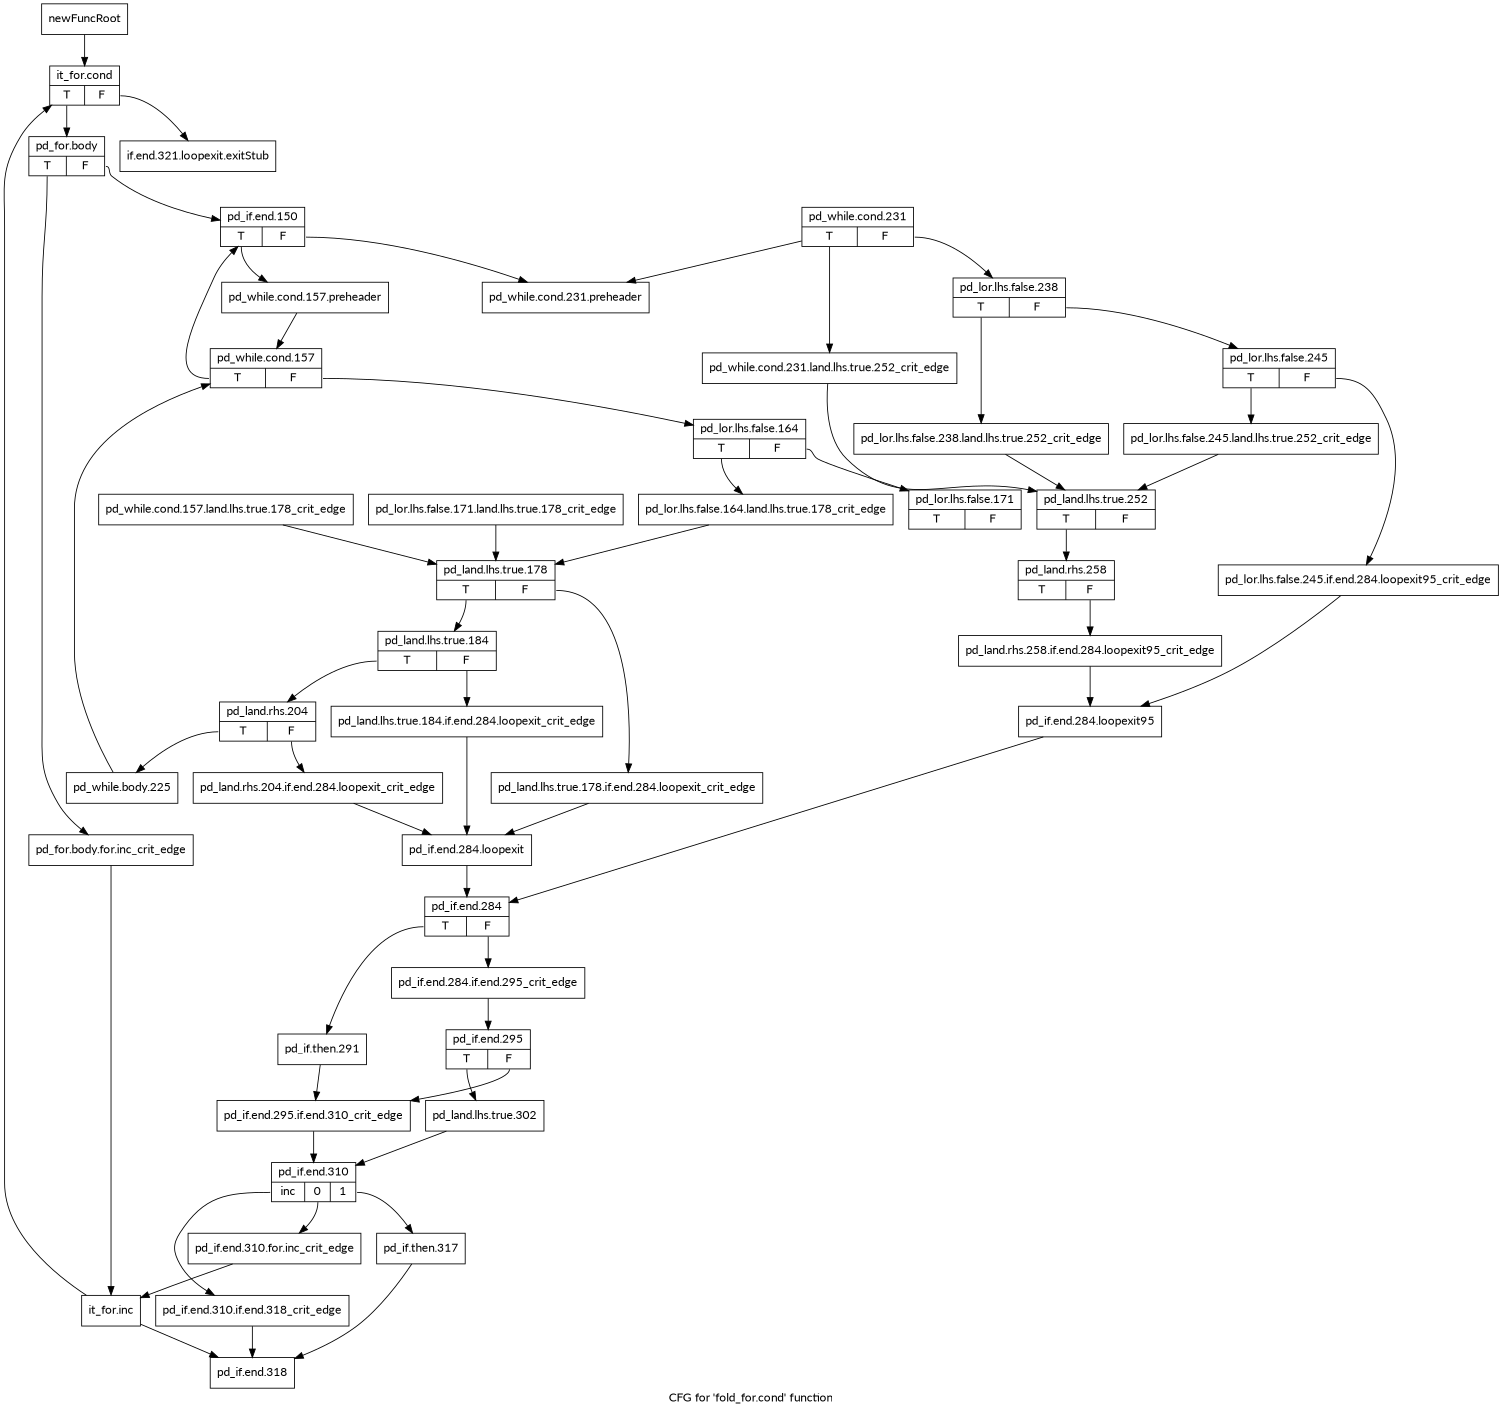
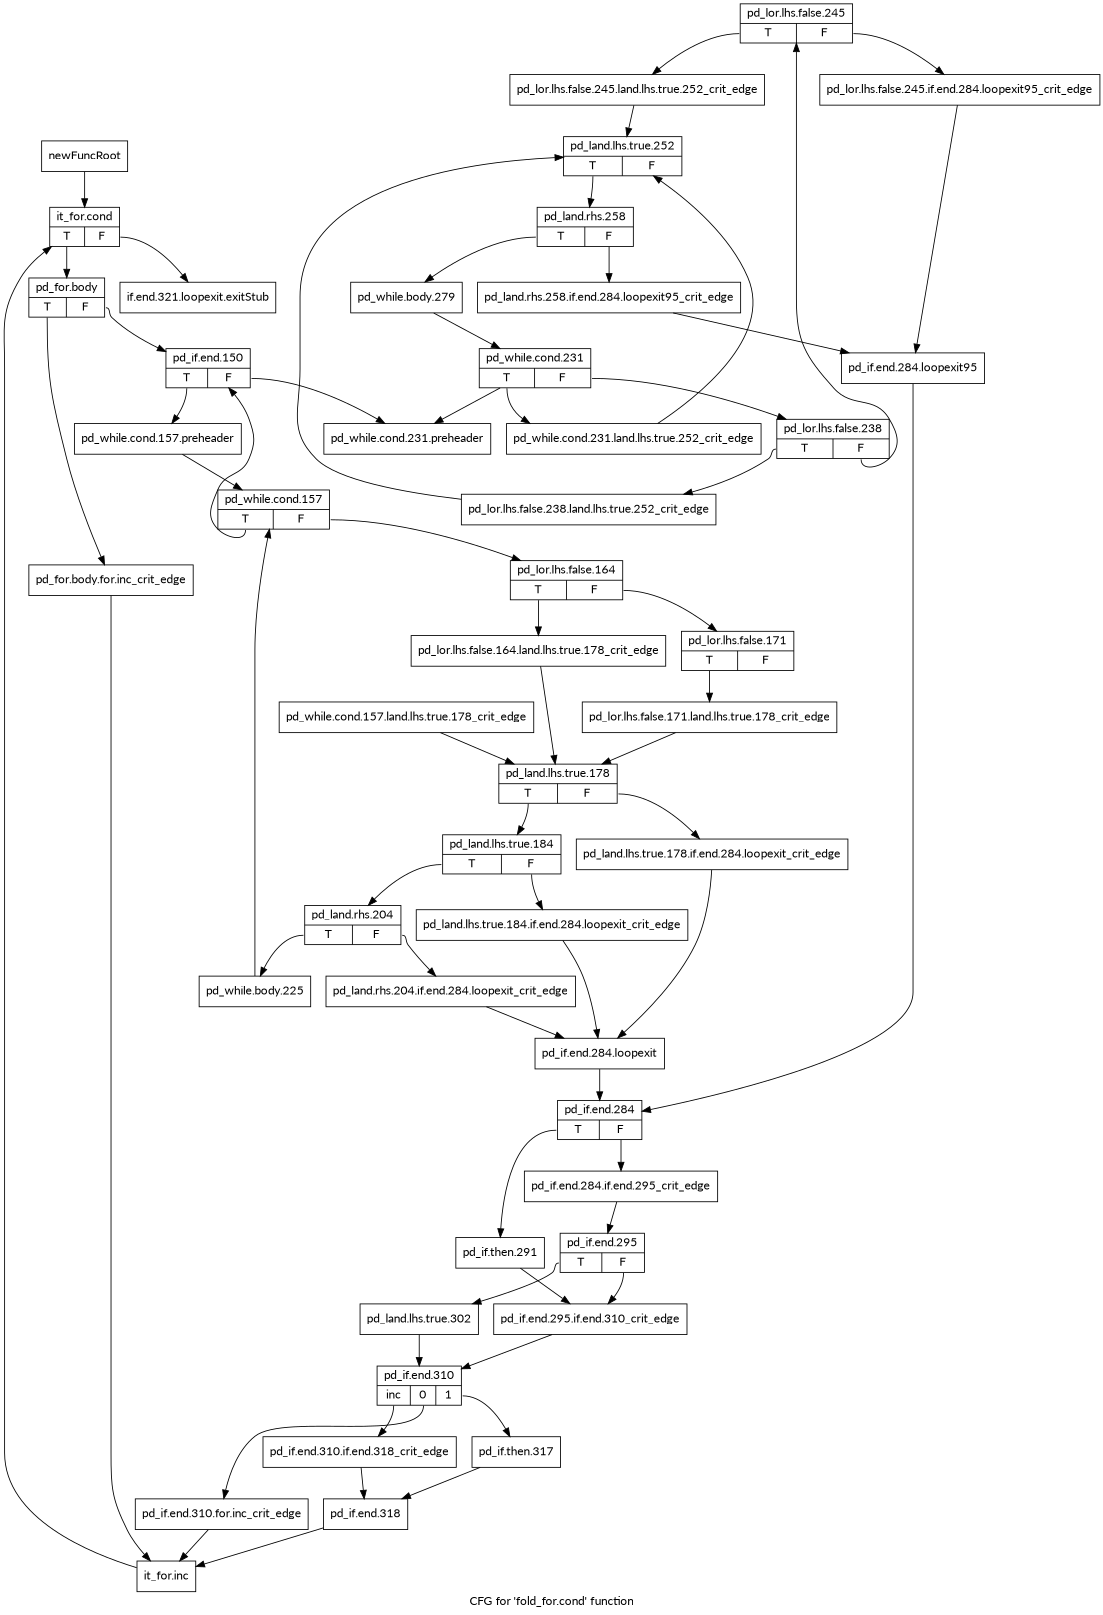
none -> (406, 298)
none -> (710, 682)
(175, 1339) -> (264, 1546)
